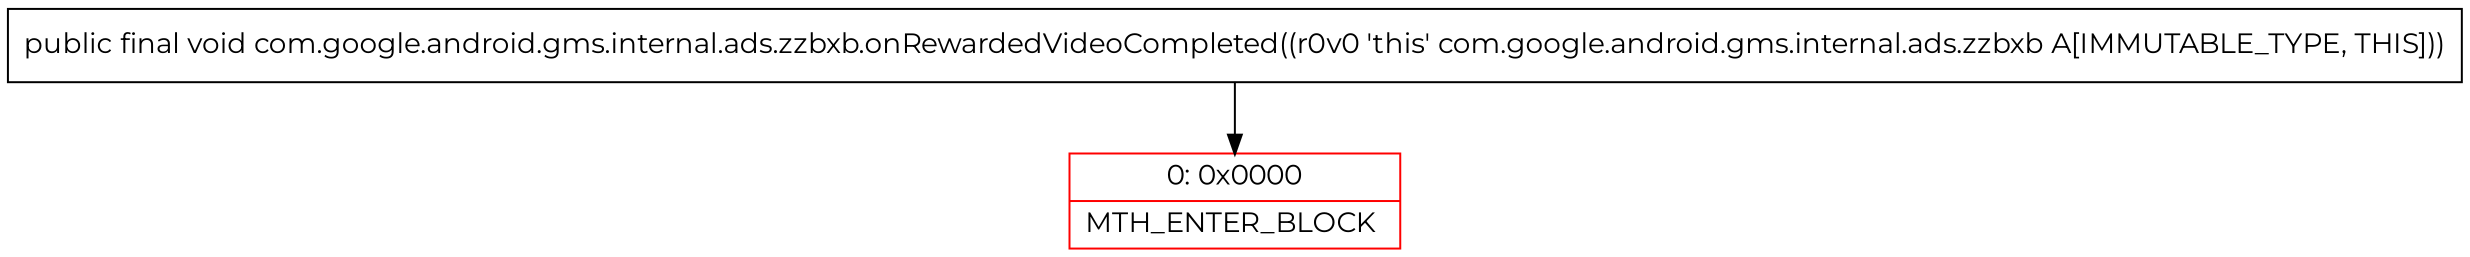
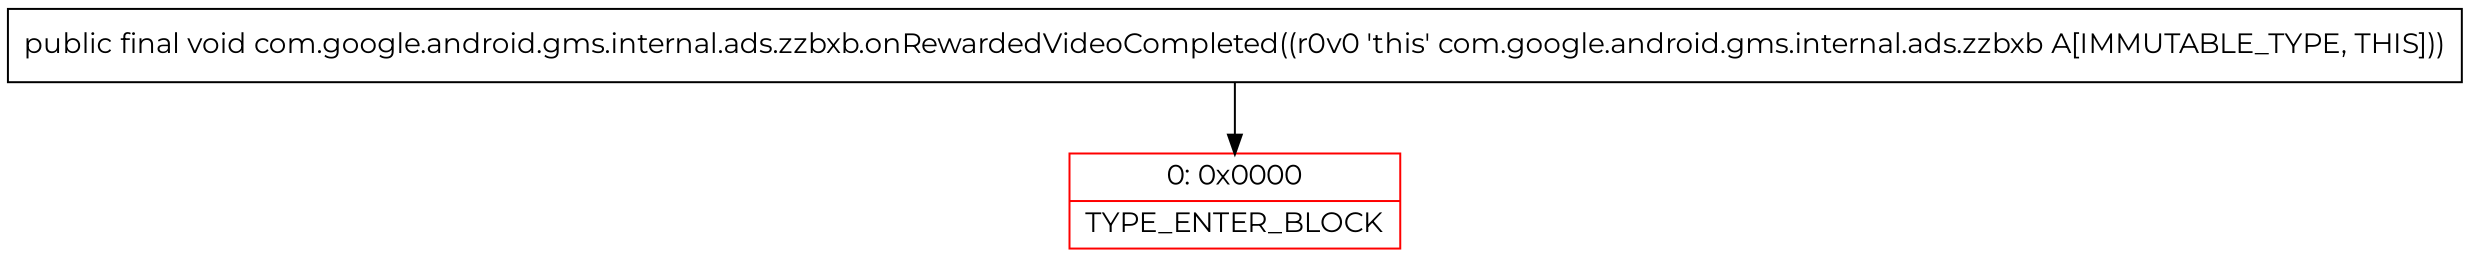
(1231, 224) -> (1235, 224)
